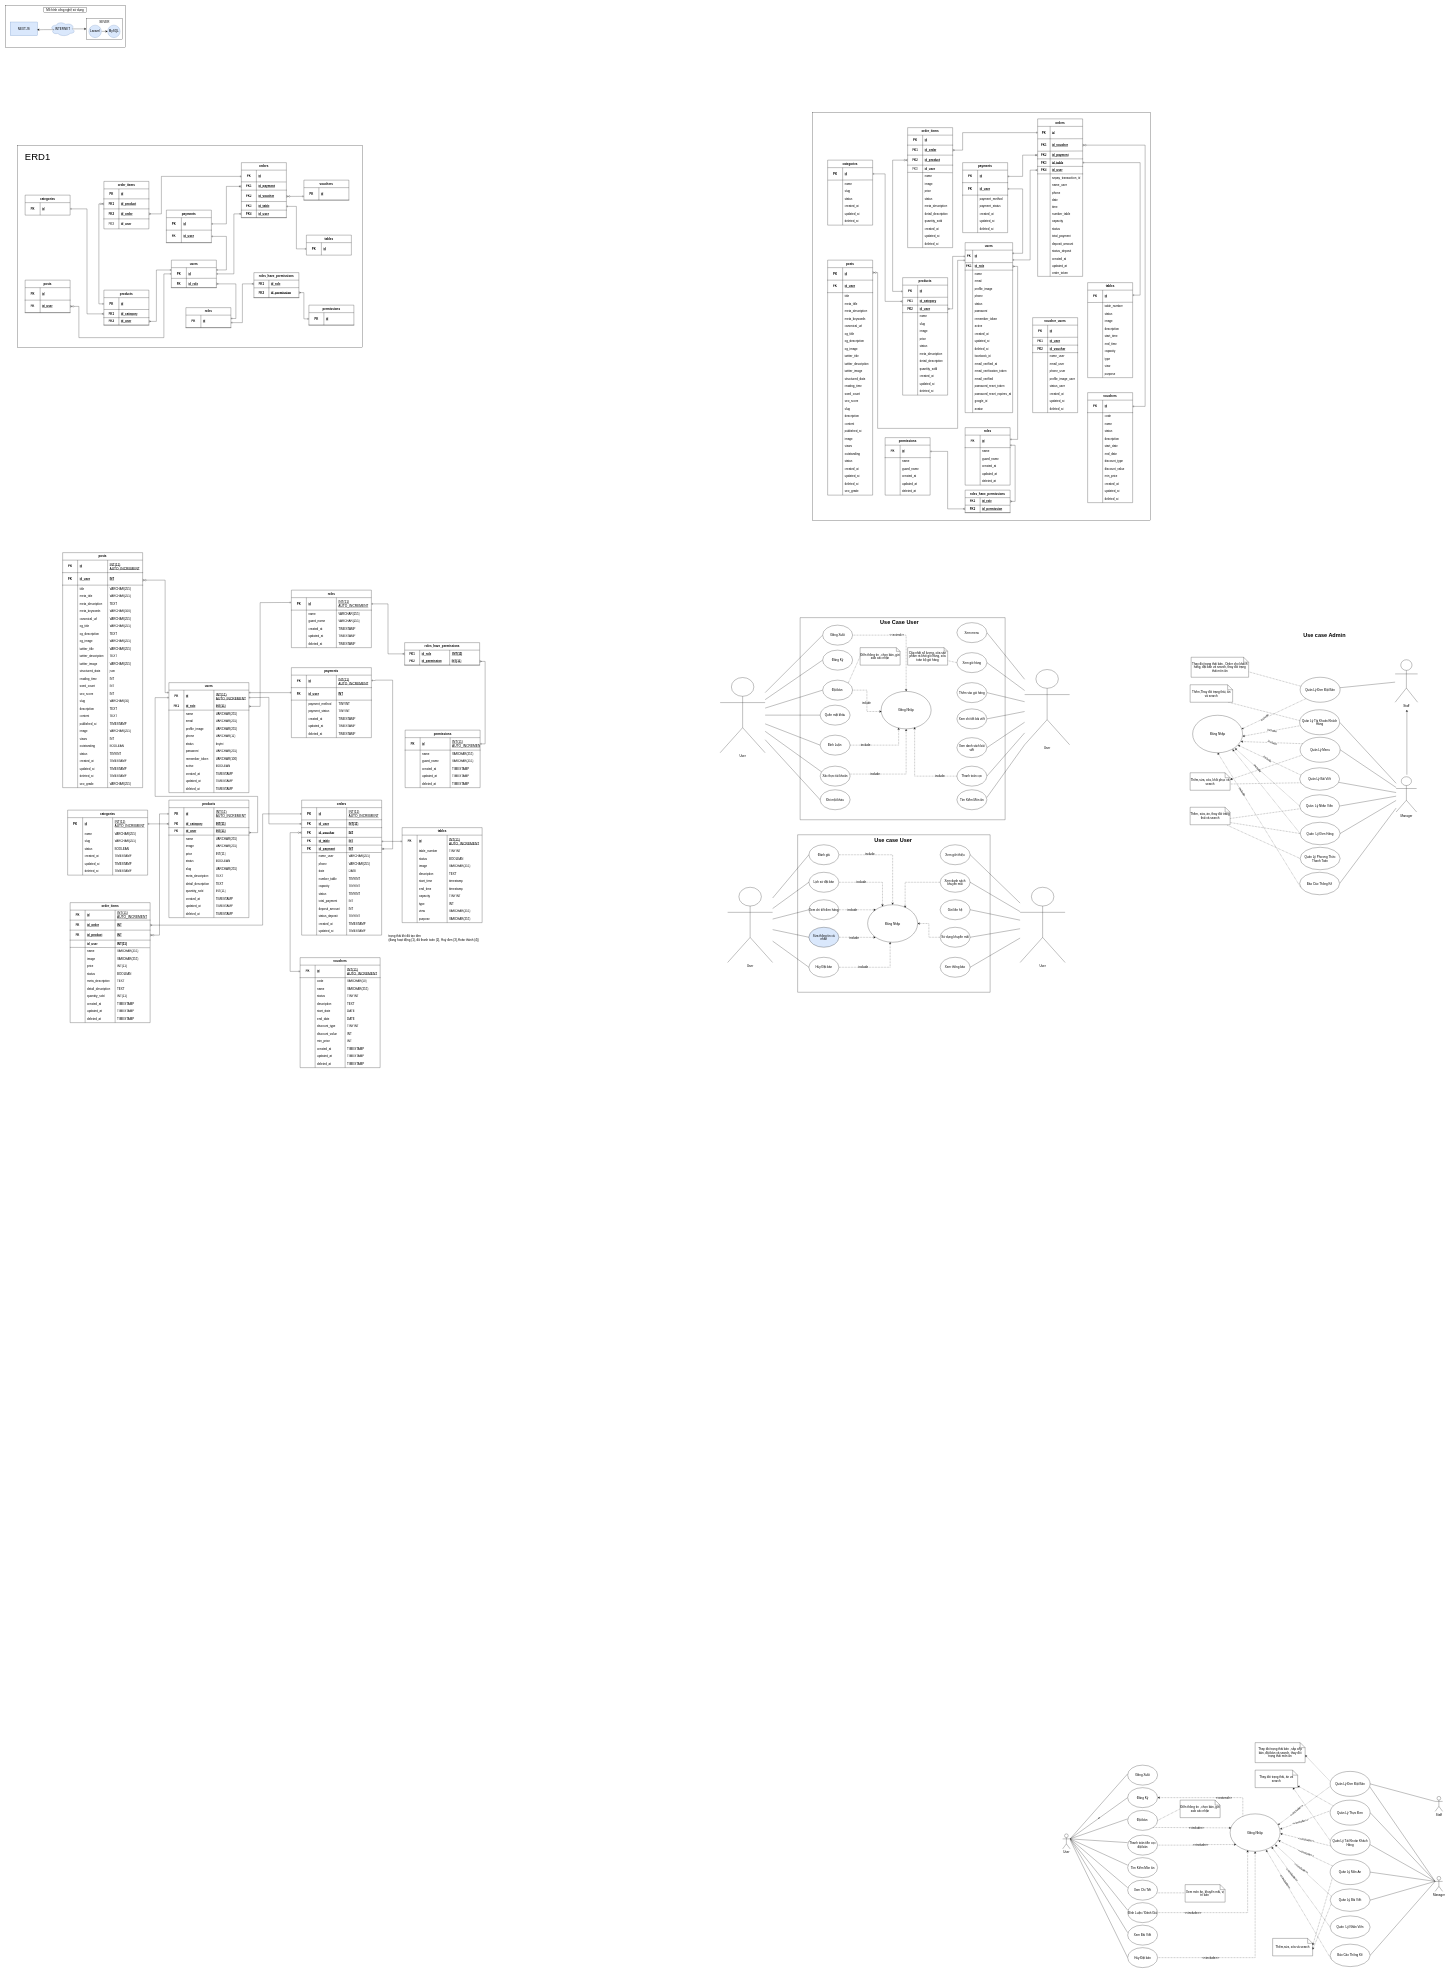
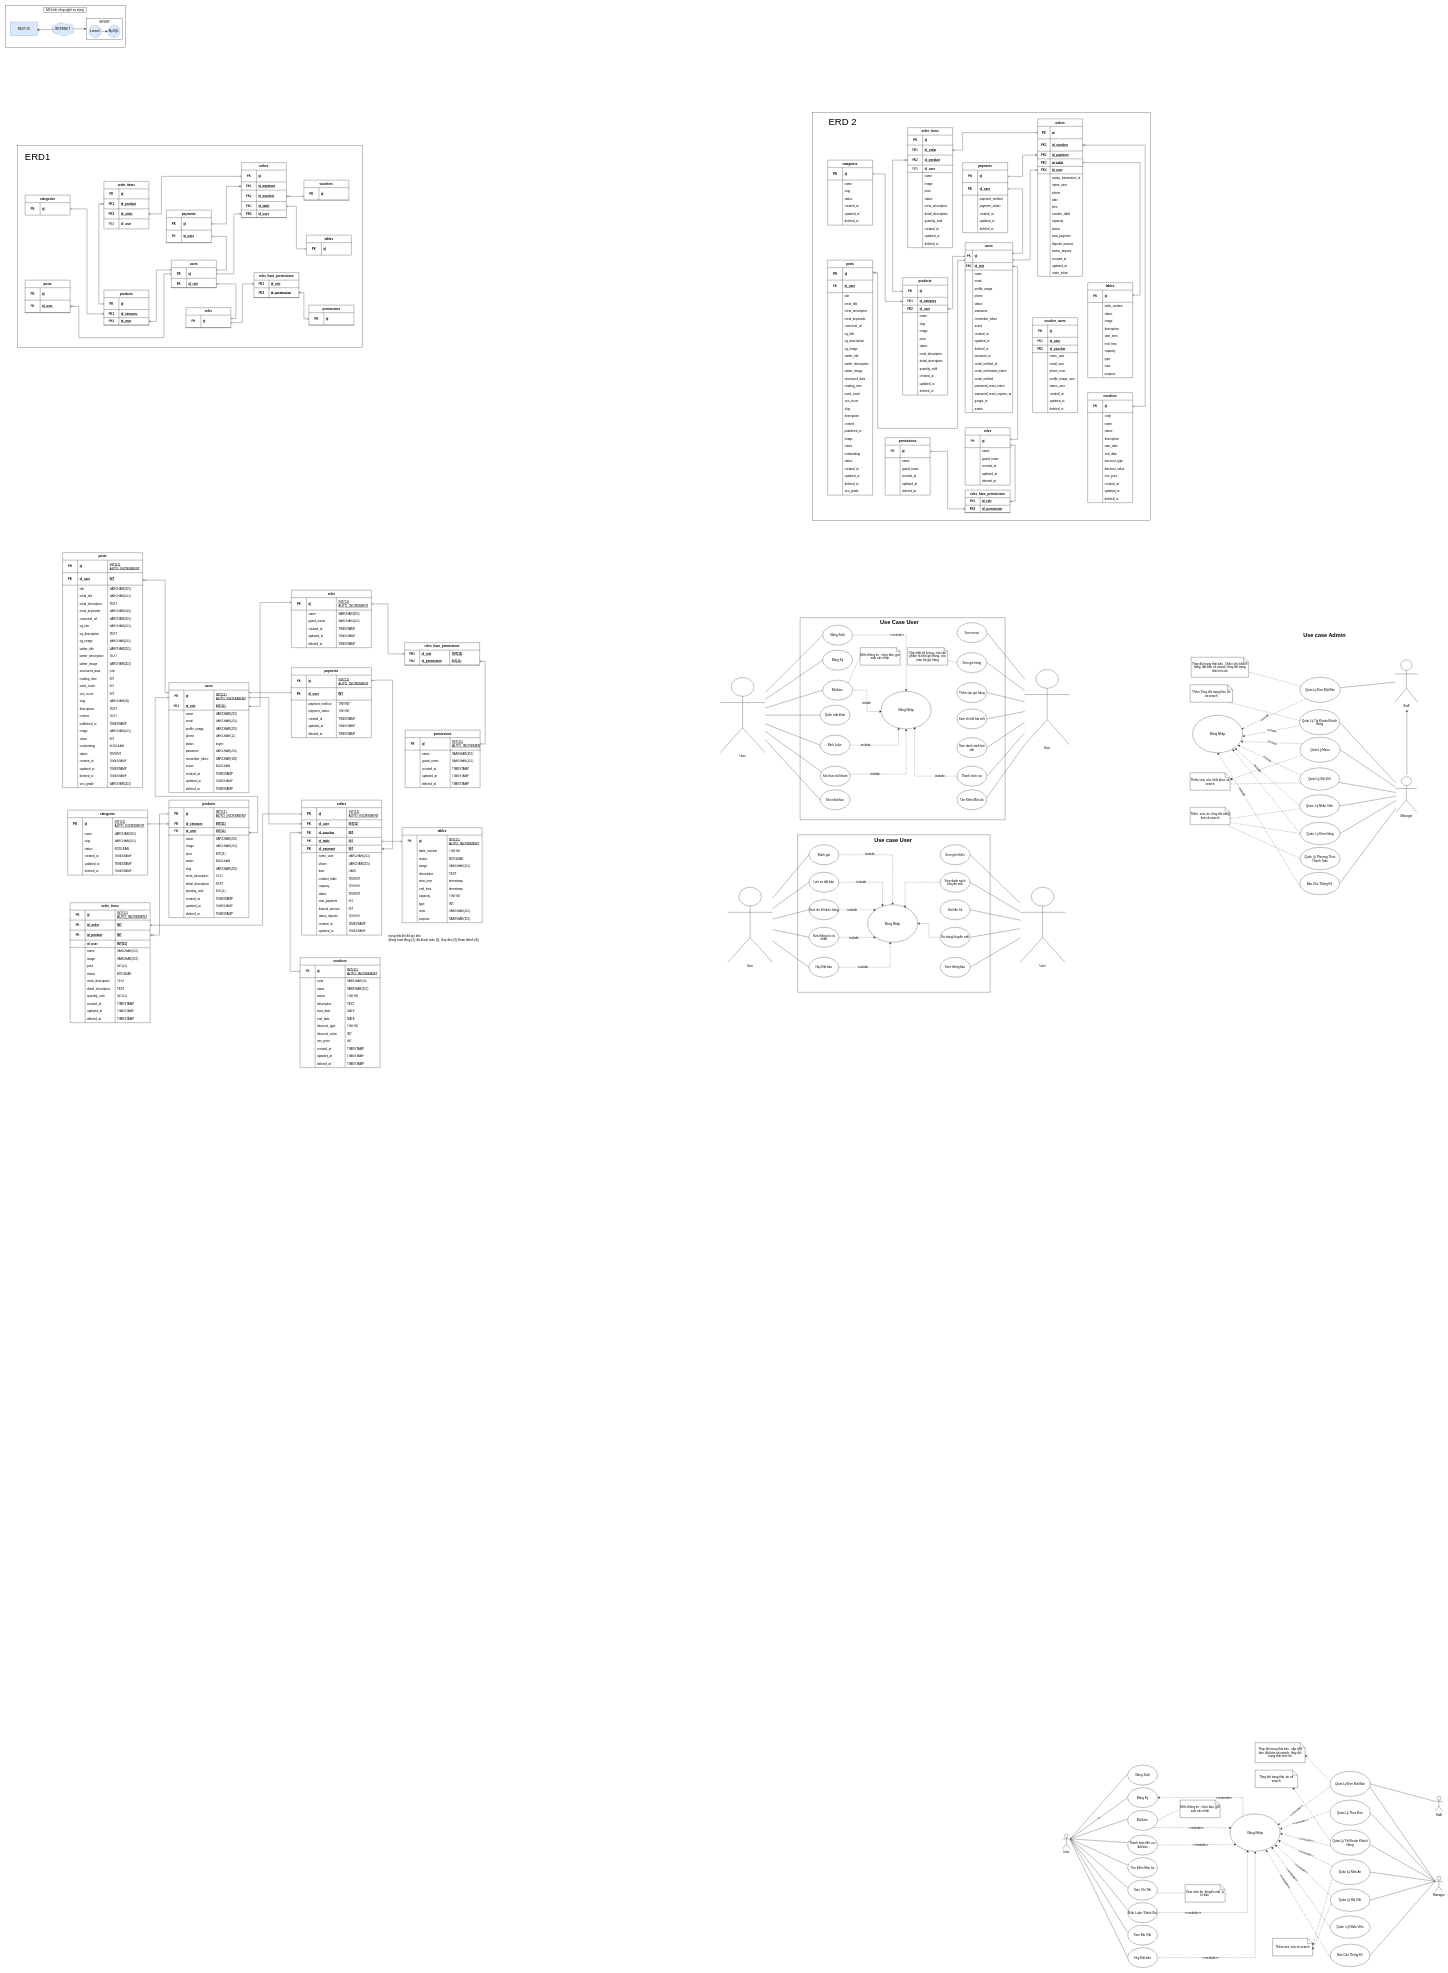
none -> (843, 121)
(824, 937) -> (824, 937)
(1300, 1787) -> none
